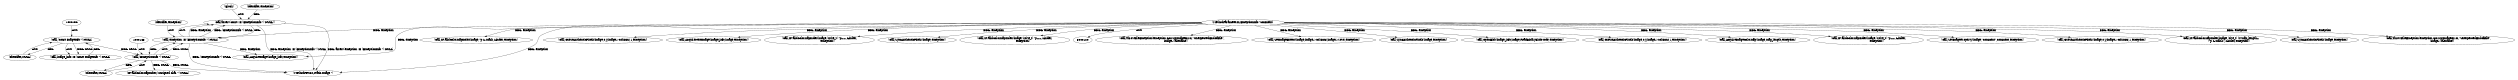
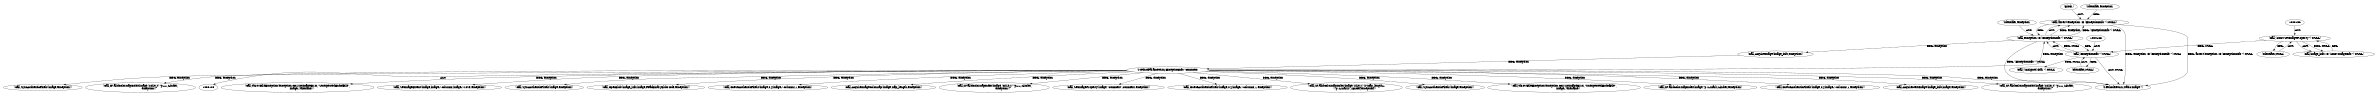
(245, 23) -> (2084, 23)
(747, 25) -> (1474, 62)
(72, 40) -> (2295, 38)
(1083, 40) -> (208, 87)
(181, 65) -> (2115, 70)
(158, 73) -> (2036, 70)
